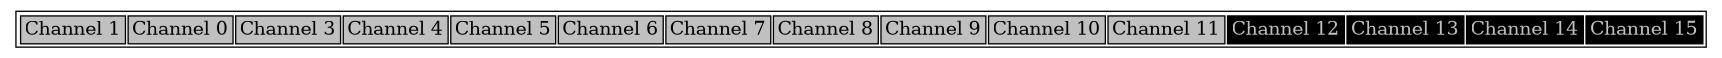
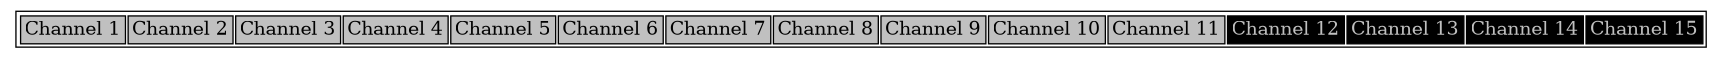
(181, 29) -> (181, 29)
